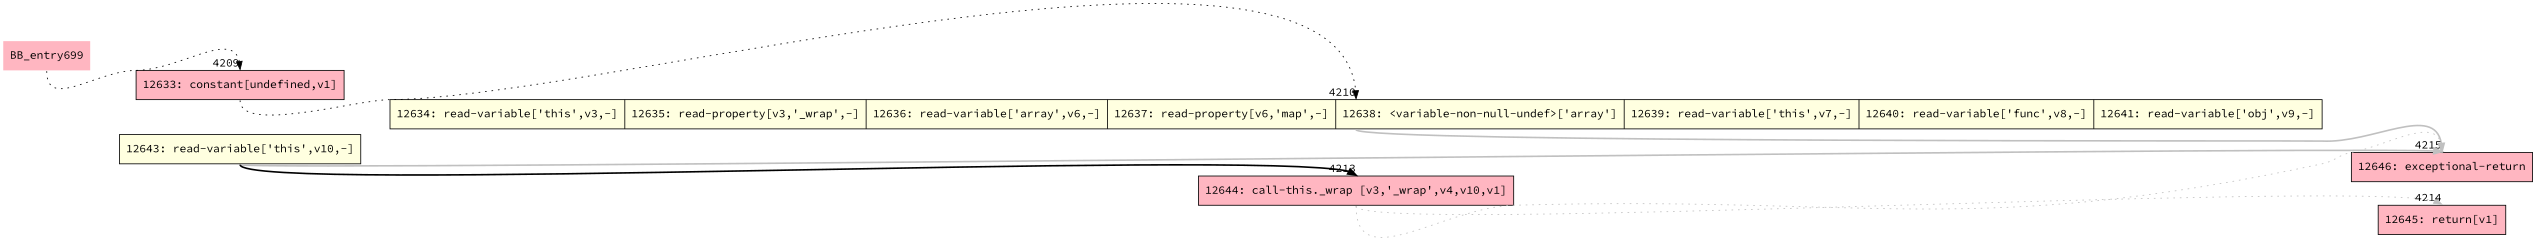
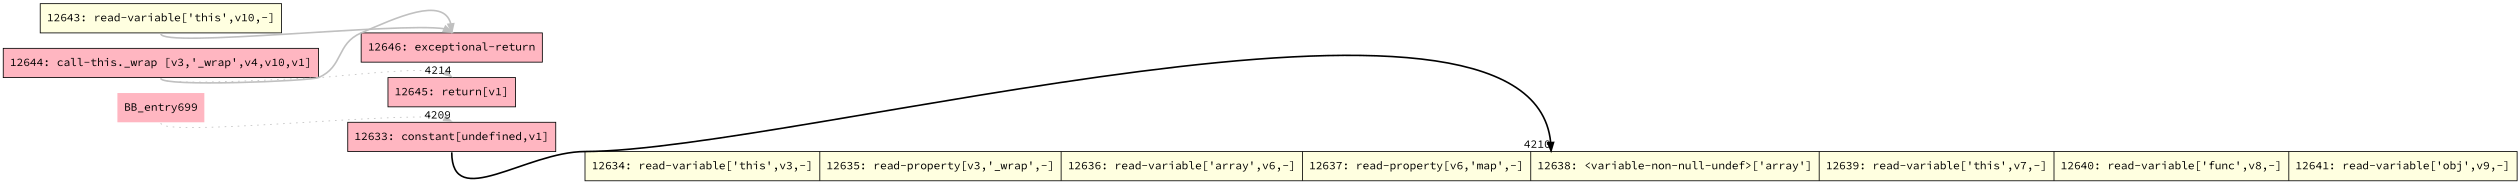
(810, 40) -> (1007, 91)
(140, 70) -> (302, 123)
(1904, 140) -> none
(794, 170) -> none
(1977, 208) -> (333, 67)
